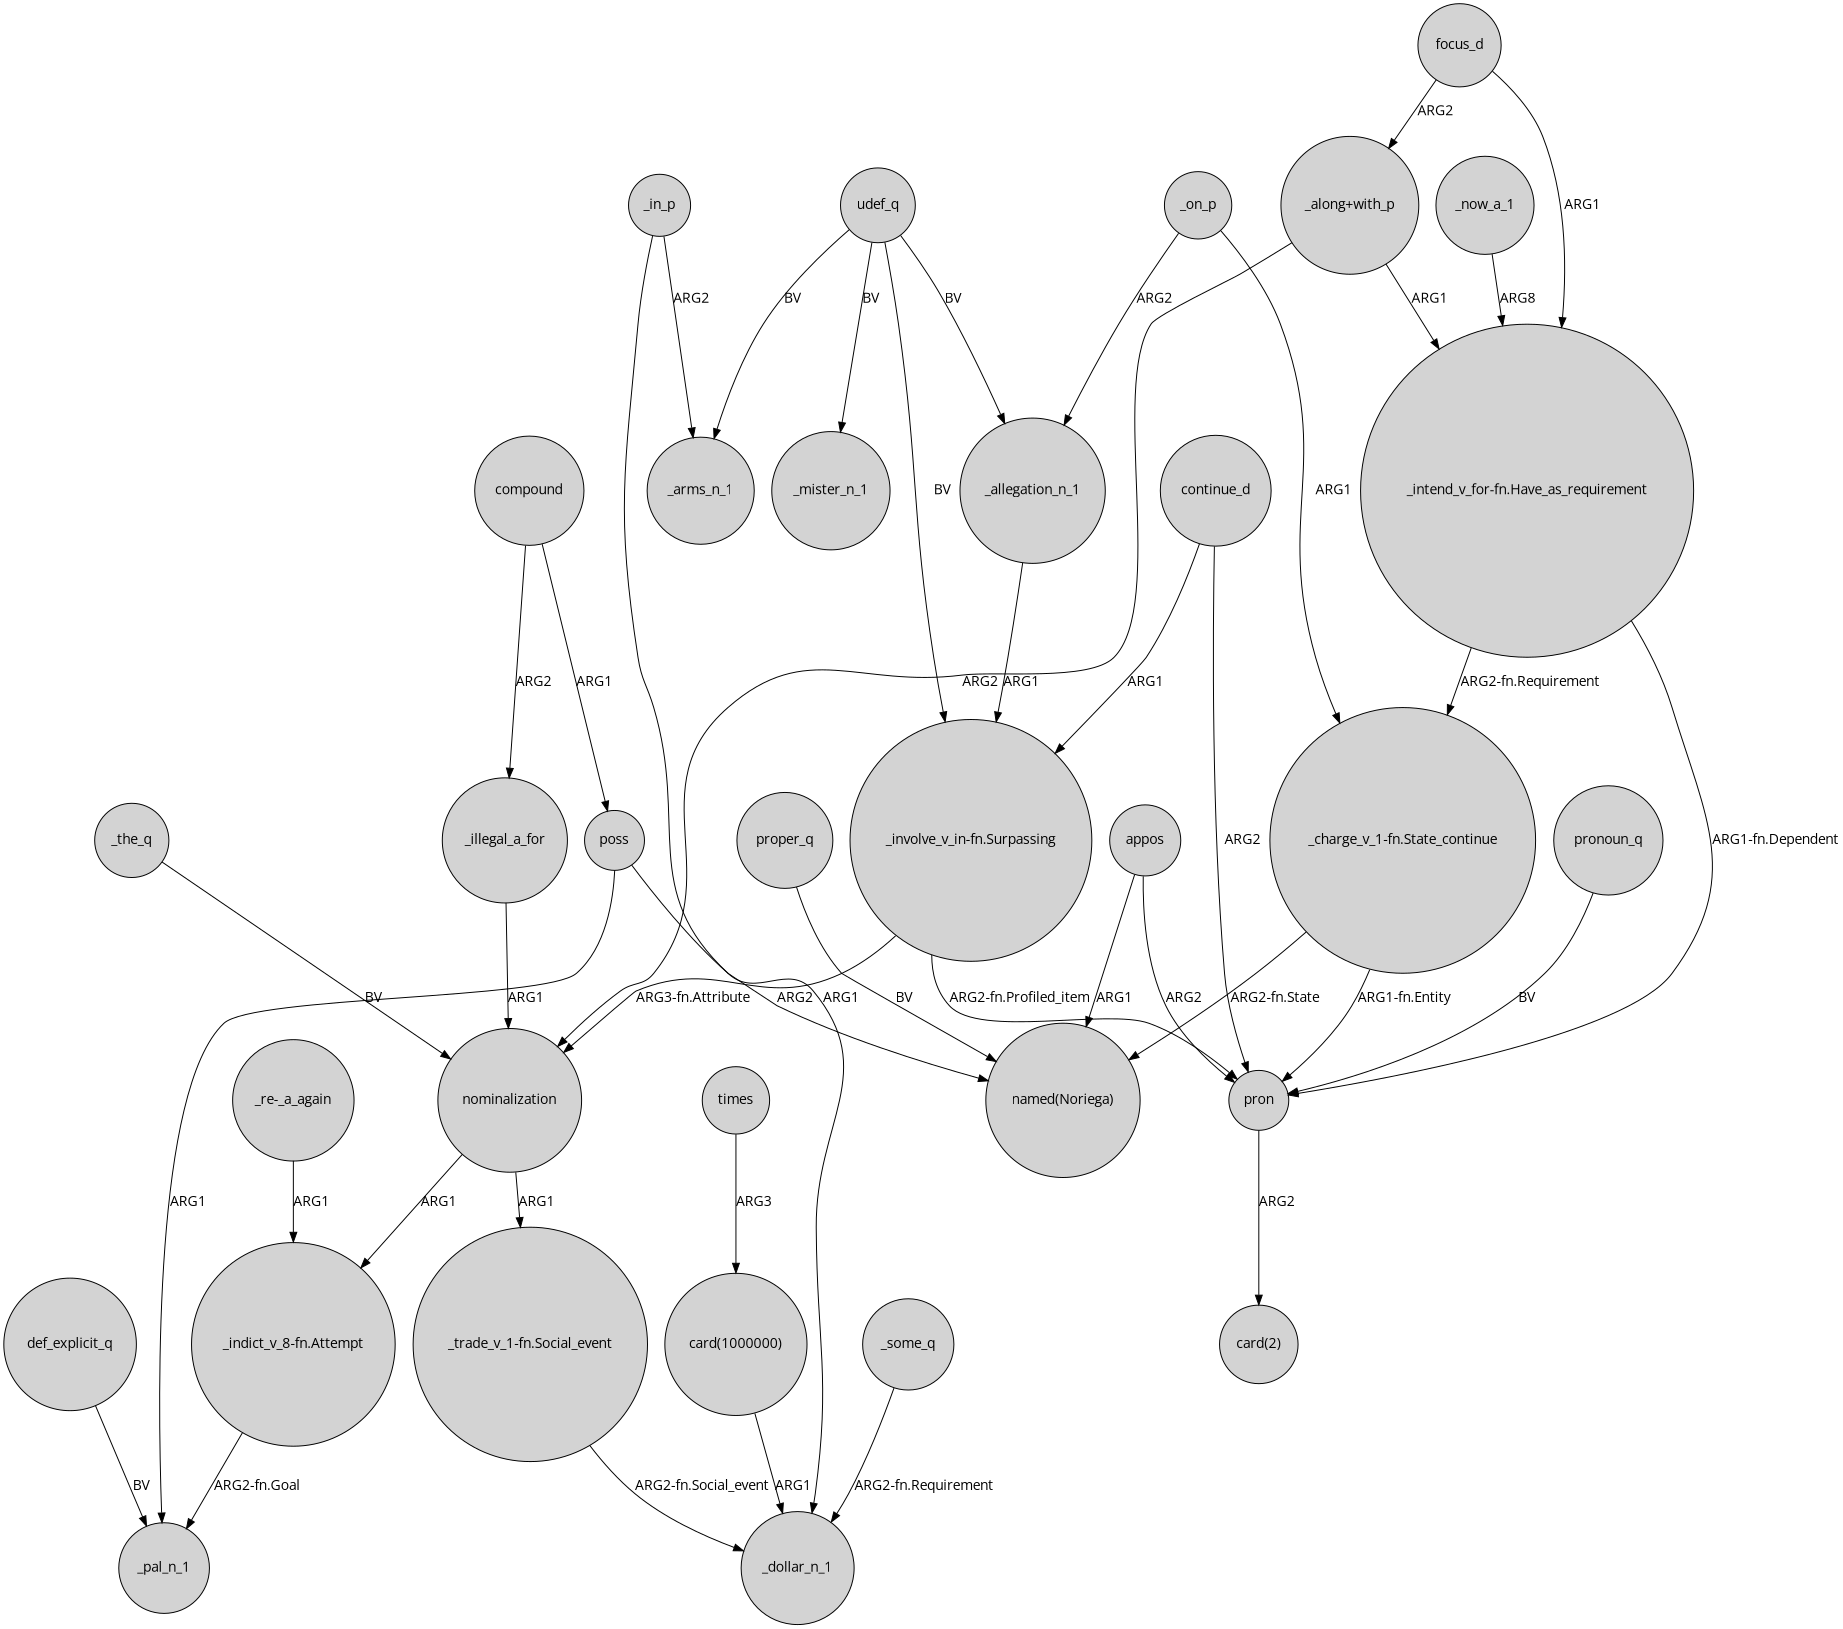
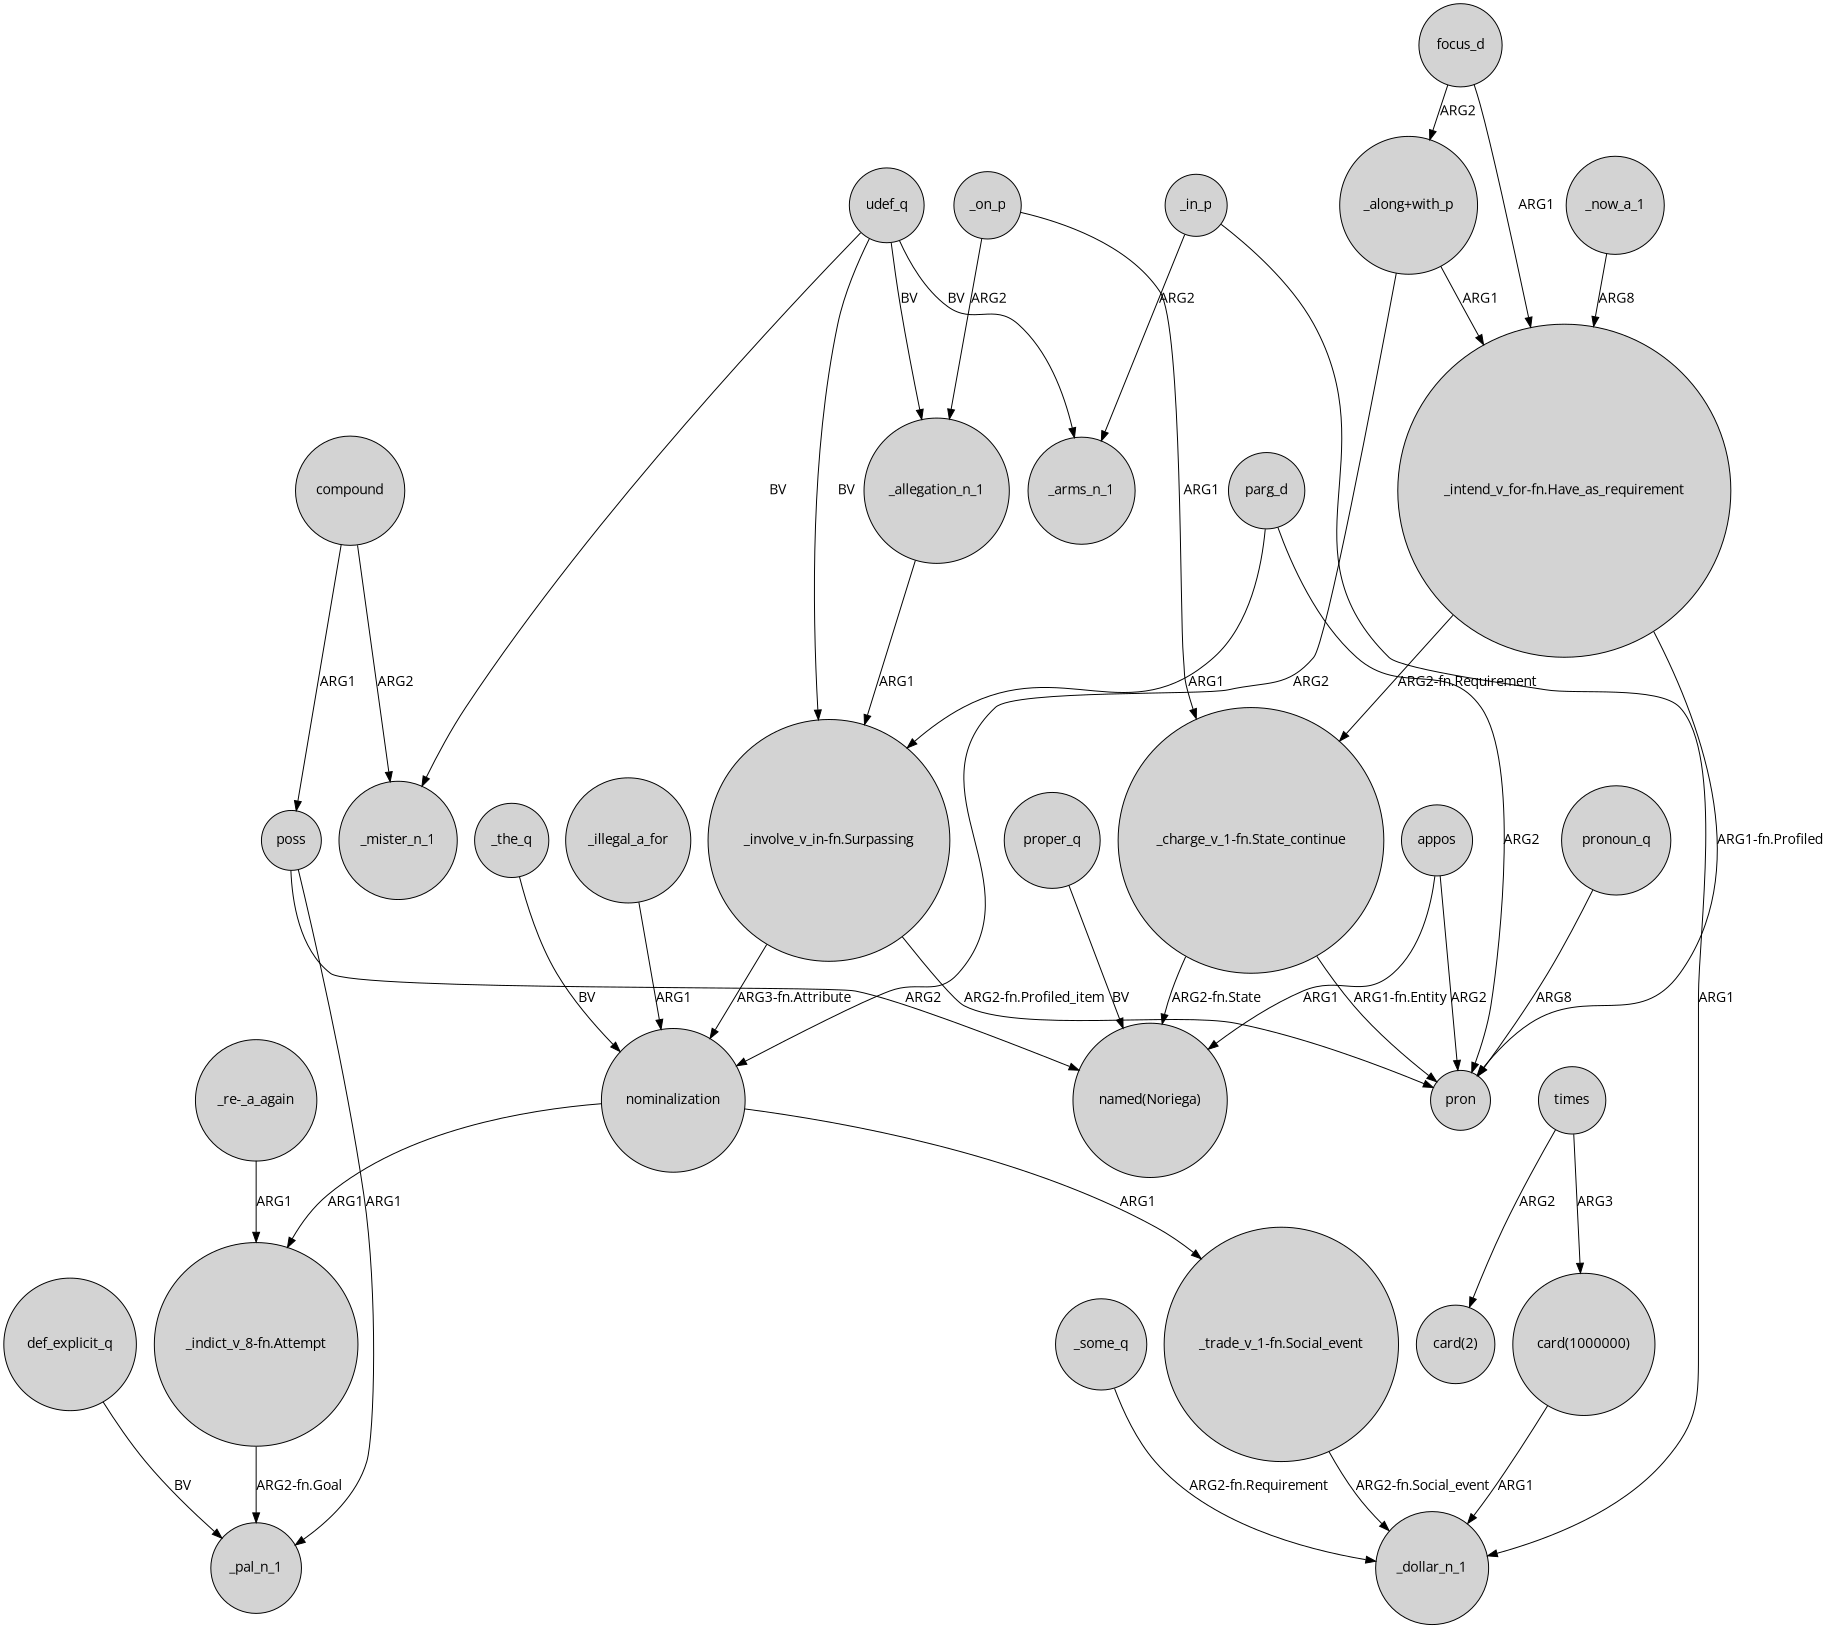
(1216, 491) -> (1267, 491)
(518, 657) -> (373, 659)
(1776, 840) -> (1770, 840)
(1527, 998) -> (1554, 998)
(1259, 1213) -> (1511, 1212)
